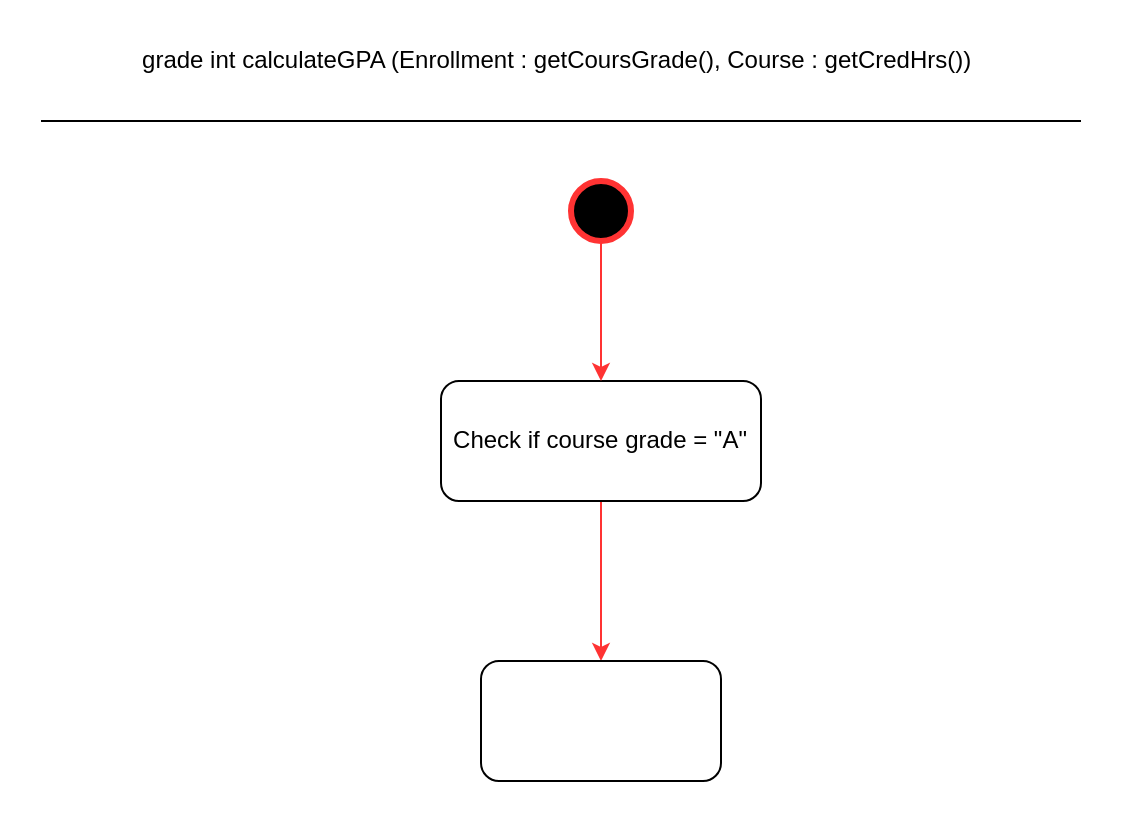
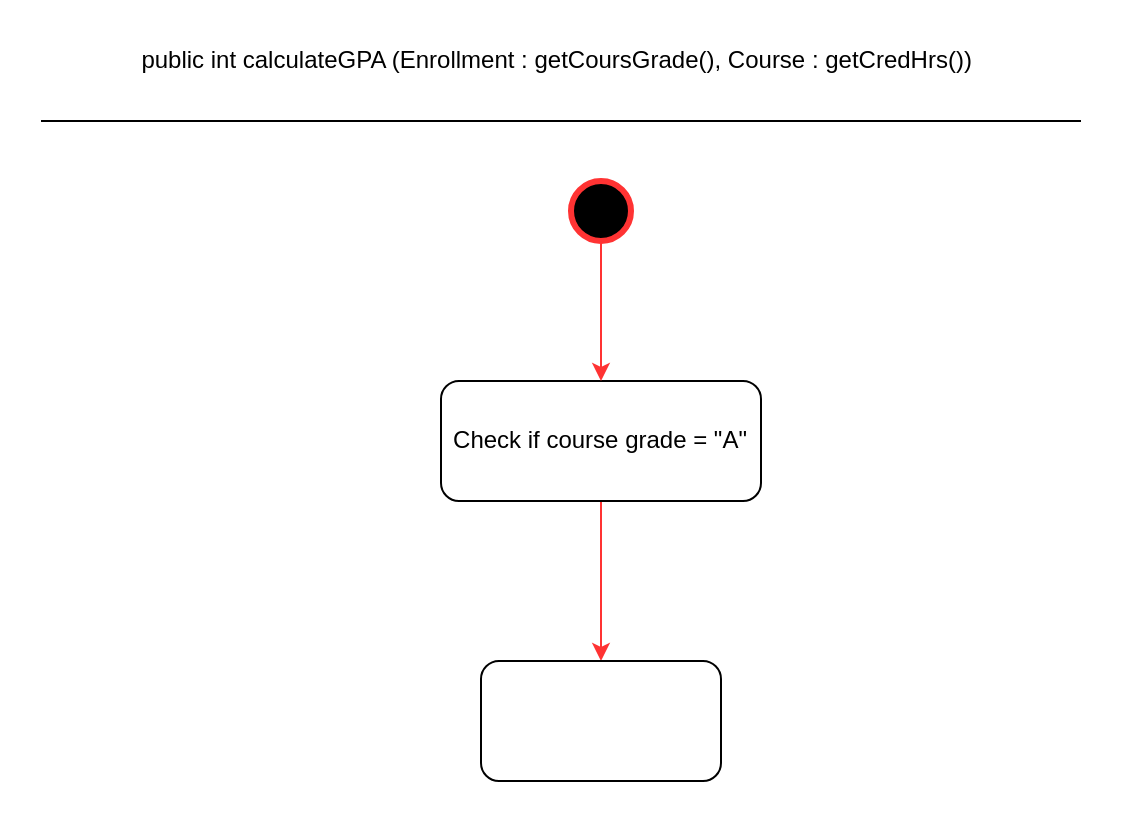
(561, 61) -> (561, 61)
